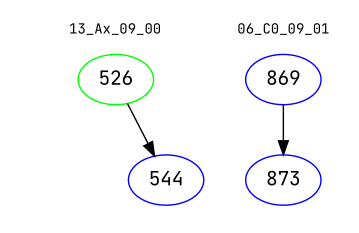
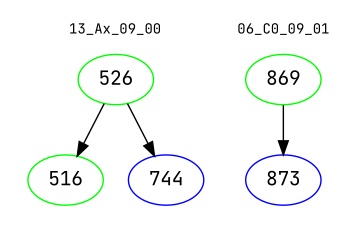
(283, 80) -> (283, 80)
none -> (66, 180)
(166, 180) -> (166, 180)
